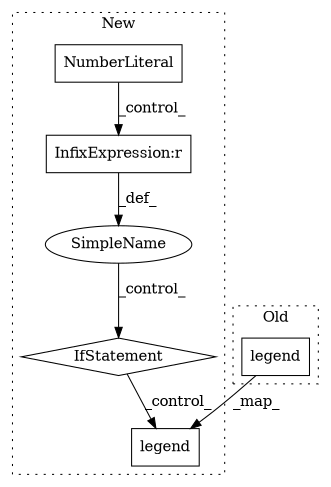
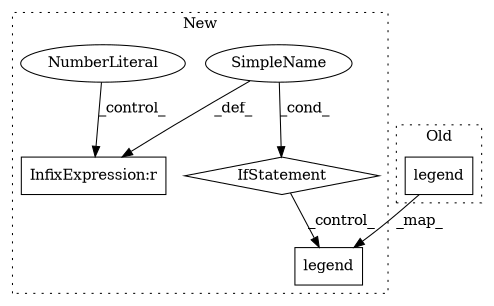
(119, 63) -> (103, 63)
(119, 194) -> (190, 116)
(152, 290) -> (305, 109)
